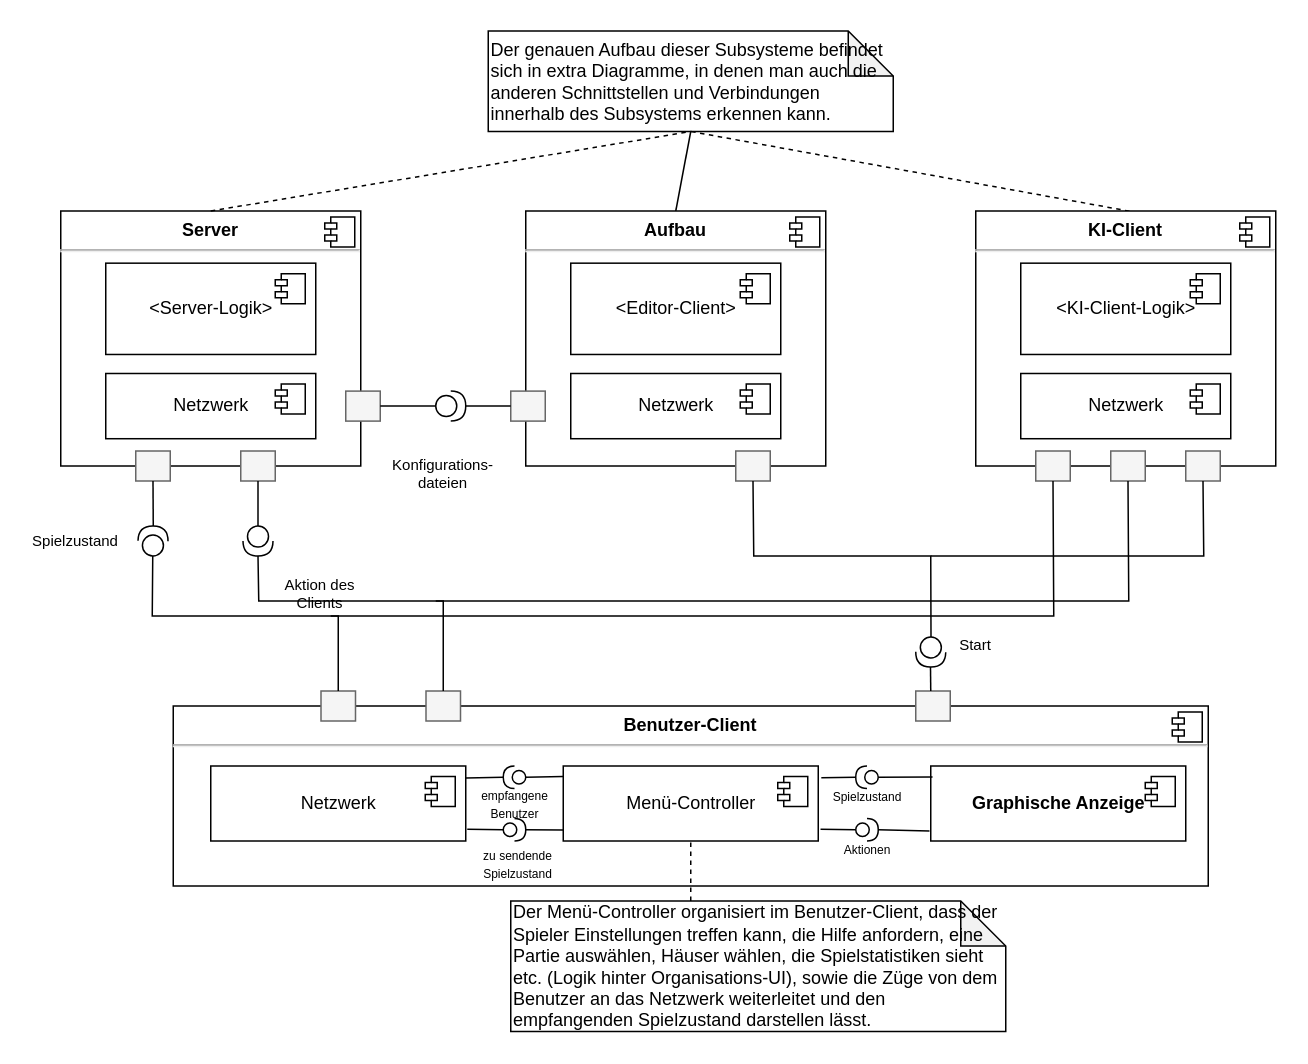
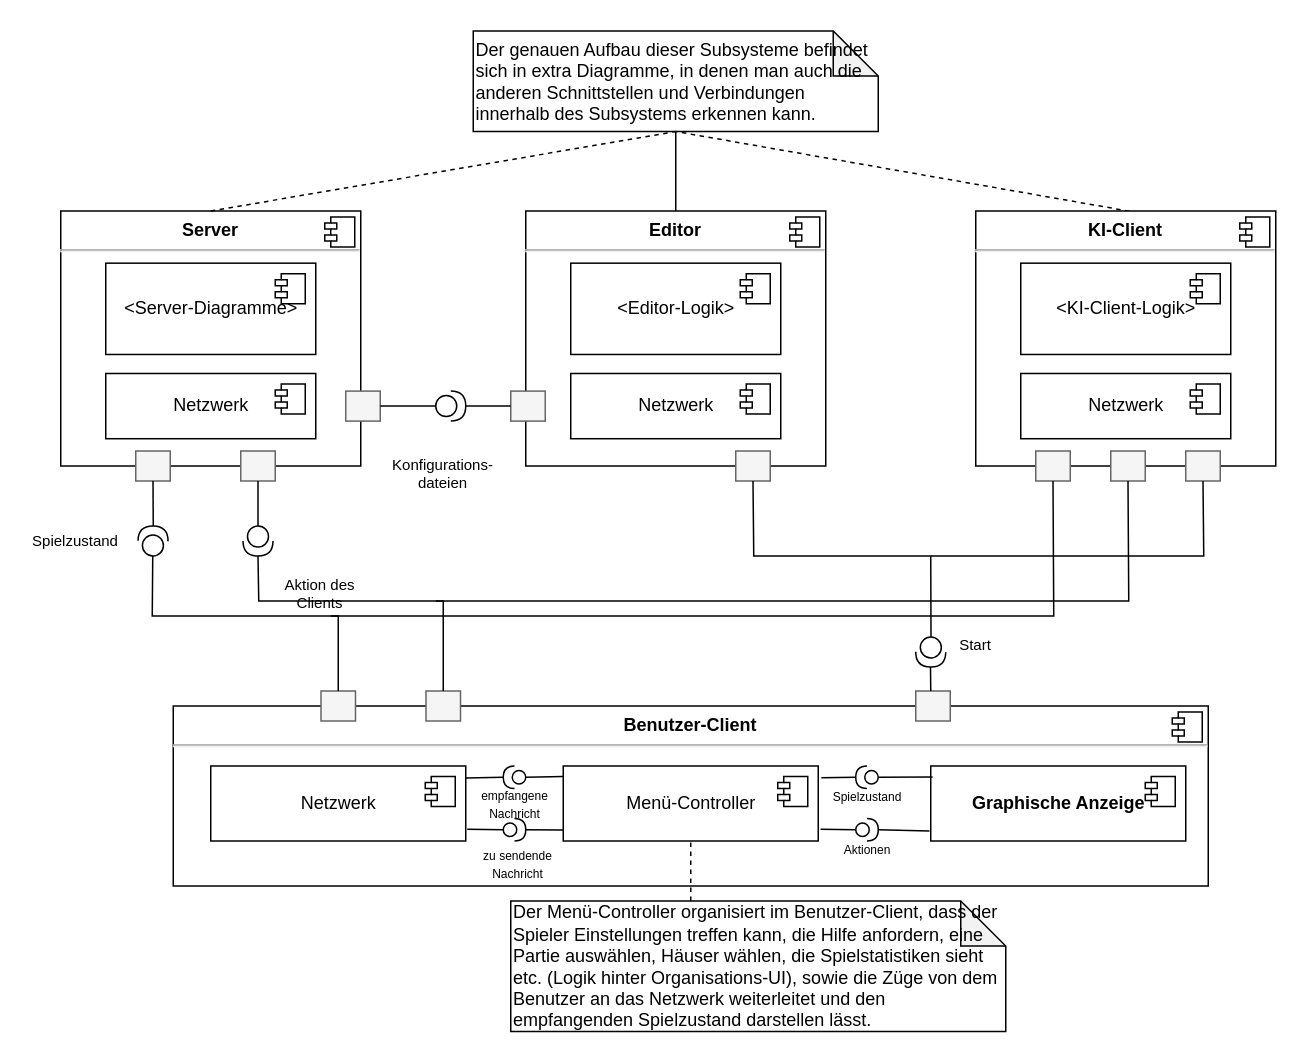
(691, 81) -> (676, 81)
(556, 211) -> (554, 211)
(212, 308) -> (212, 308)
(677, 308) -> (677, 308)
(515, 803) -> (515, 803)
(518, 863) -> (518, 863)
